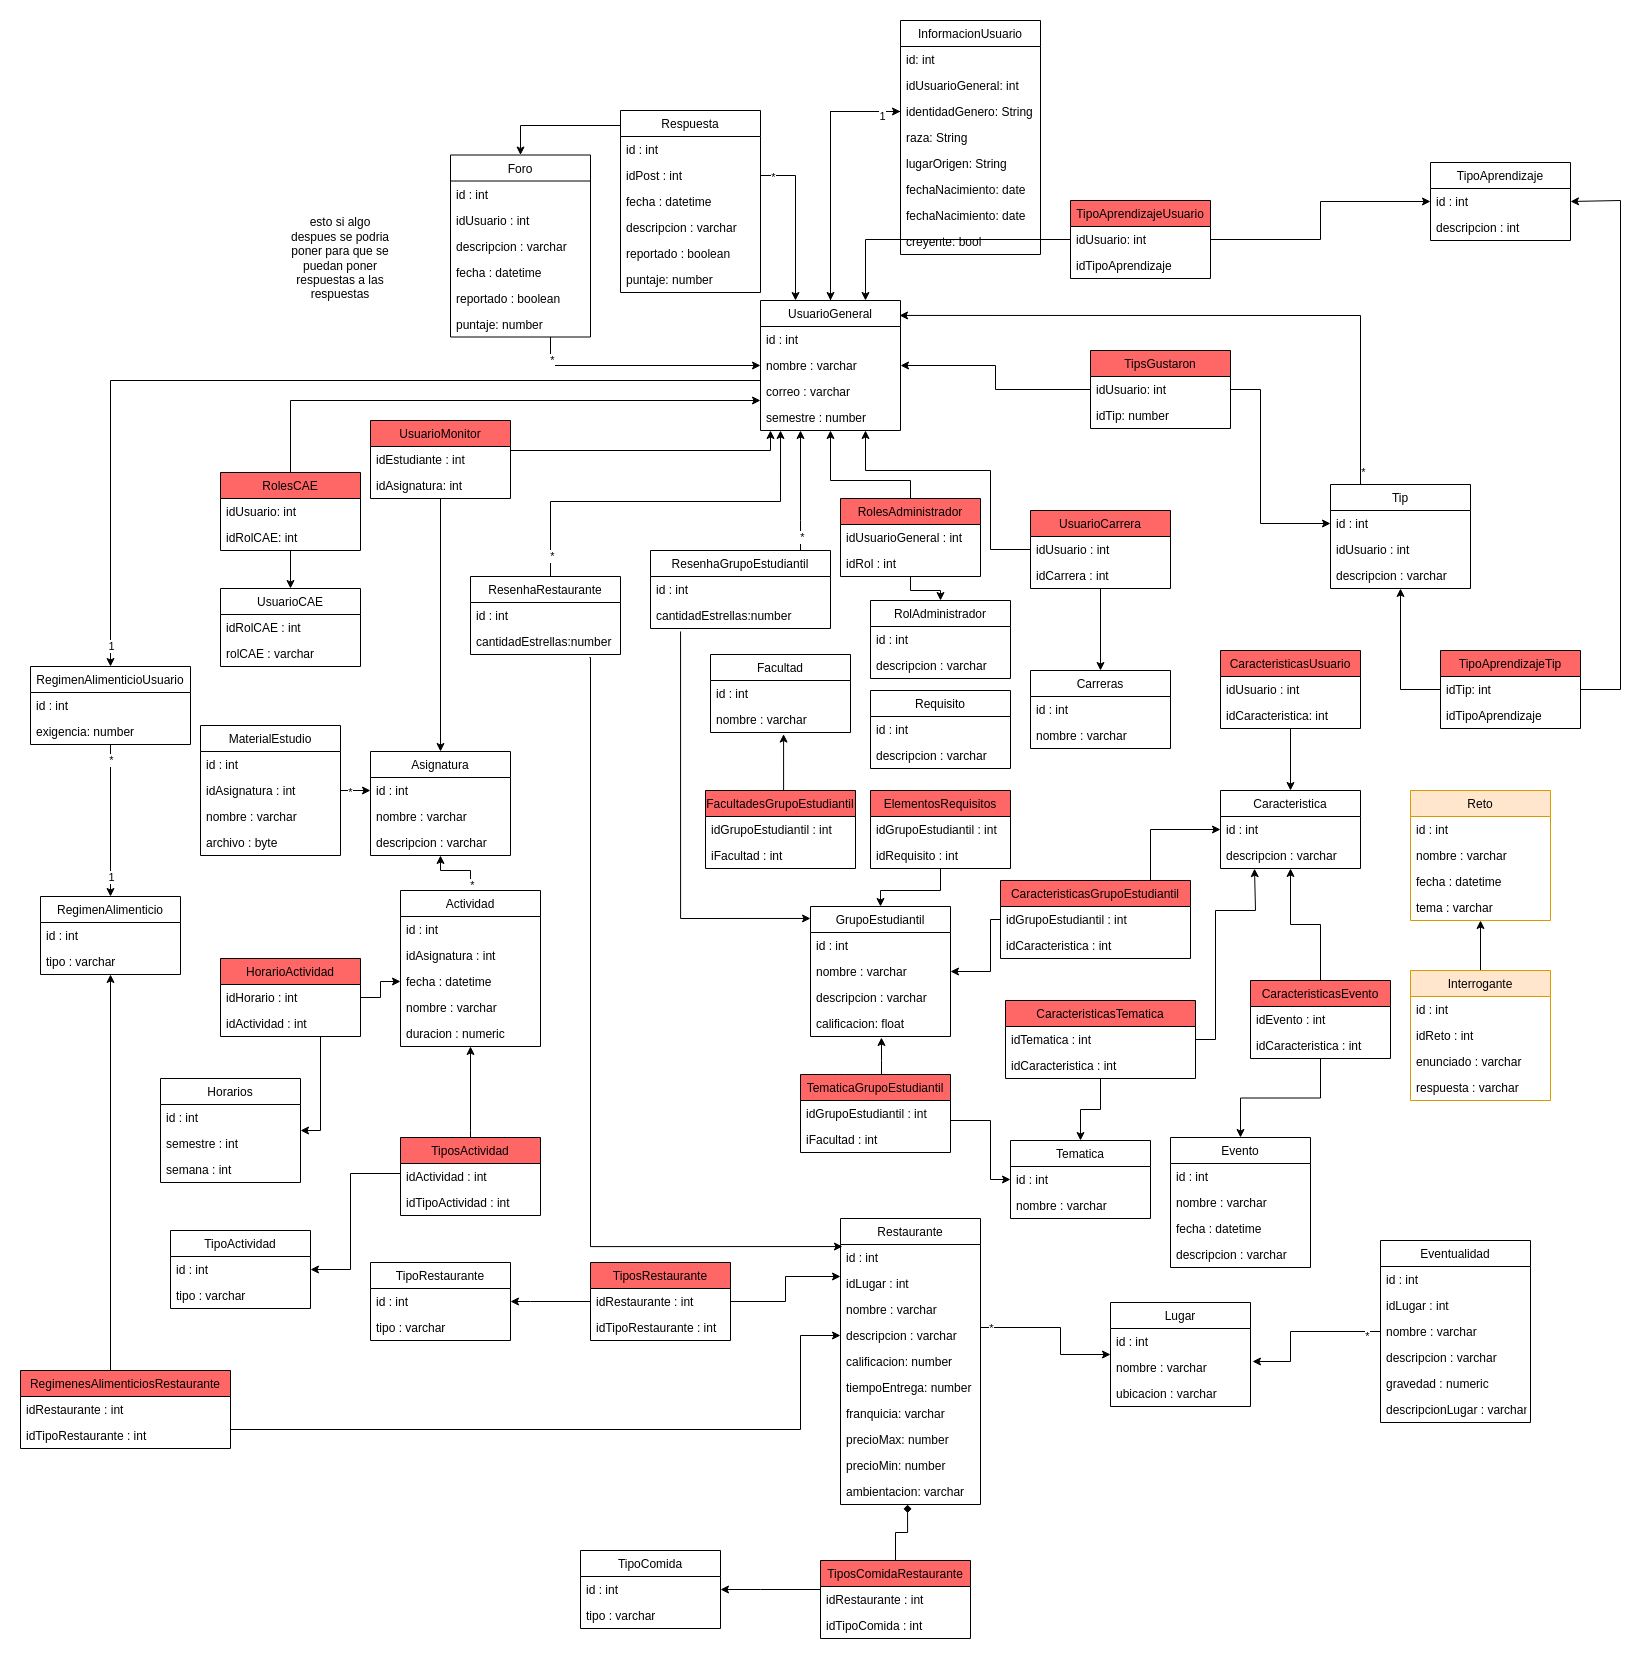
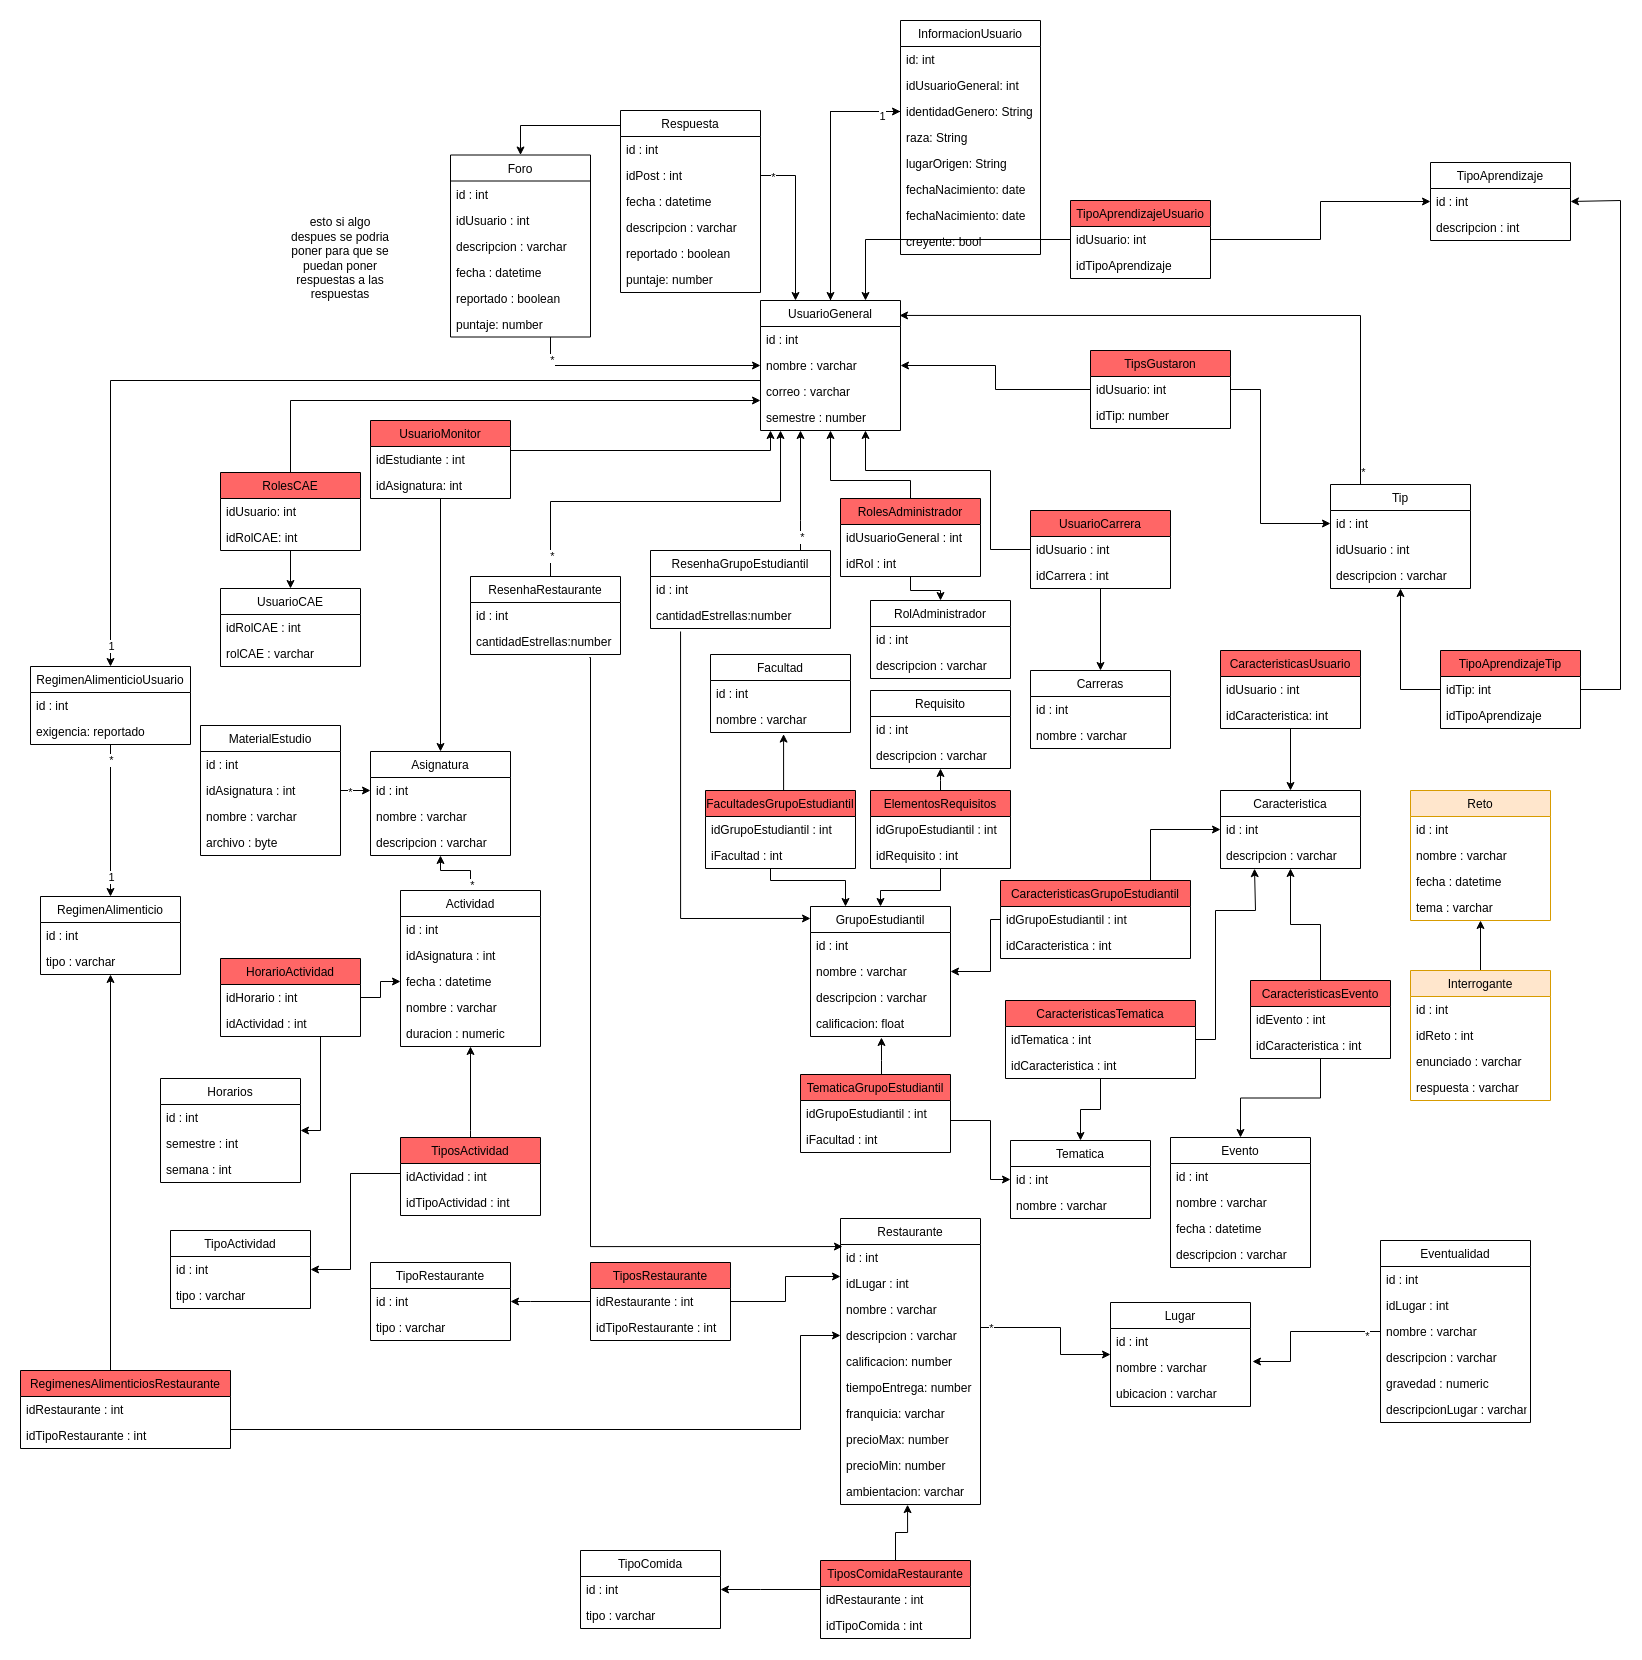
(87, 732) -> (97, 732)
none -> (941, 784)
none -> (812, 881)
(908, 1513) -> (908, 1513)
